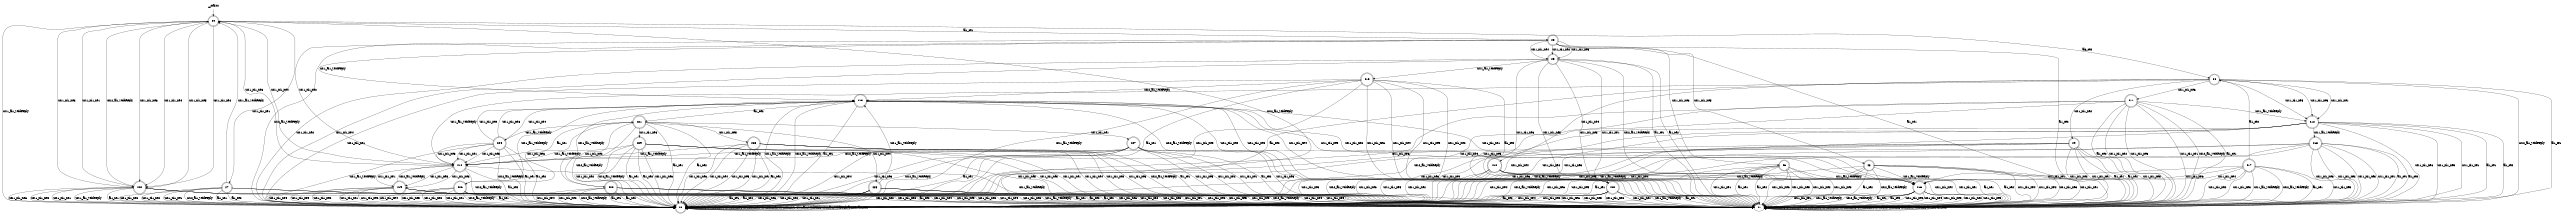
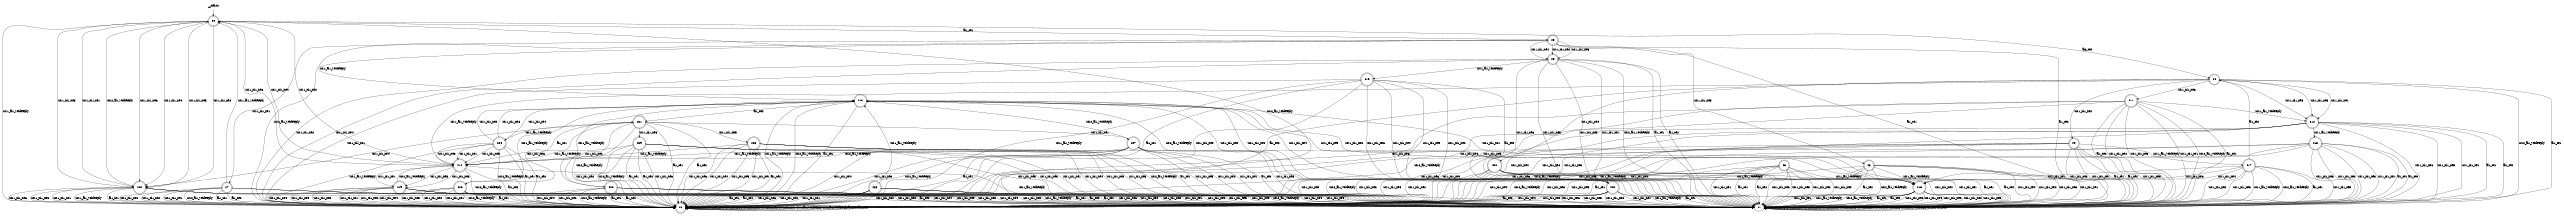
(1115, 90) -> (1000, 115)
(1670, 101) -> none
(773, 133) -> (390, 149)
none -> (2152, 154)
(1495, 165) -> (1495, 165)
